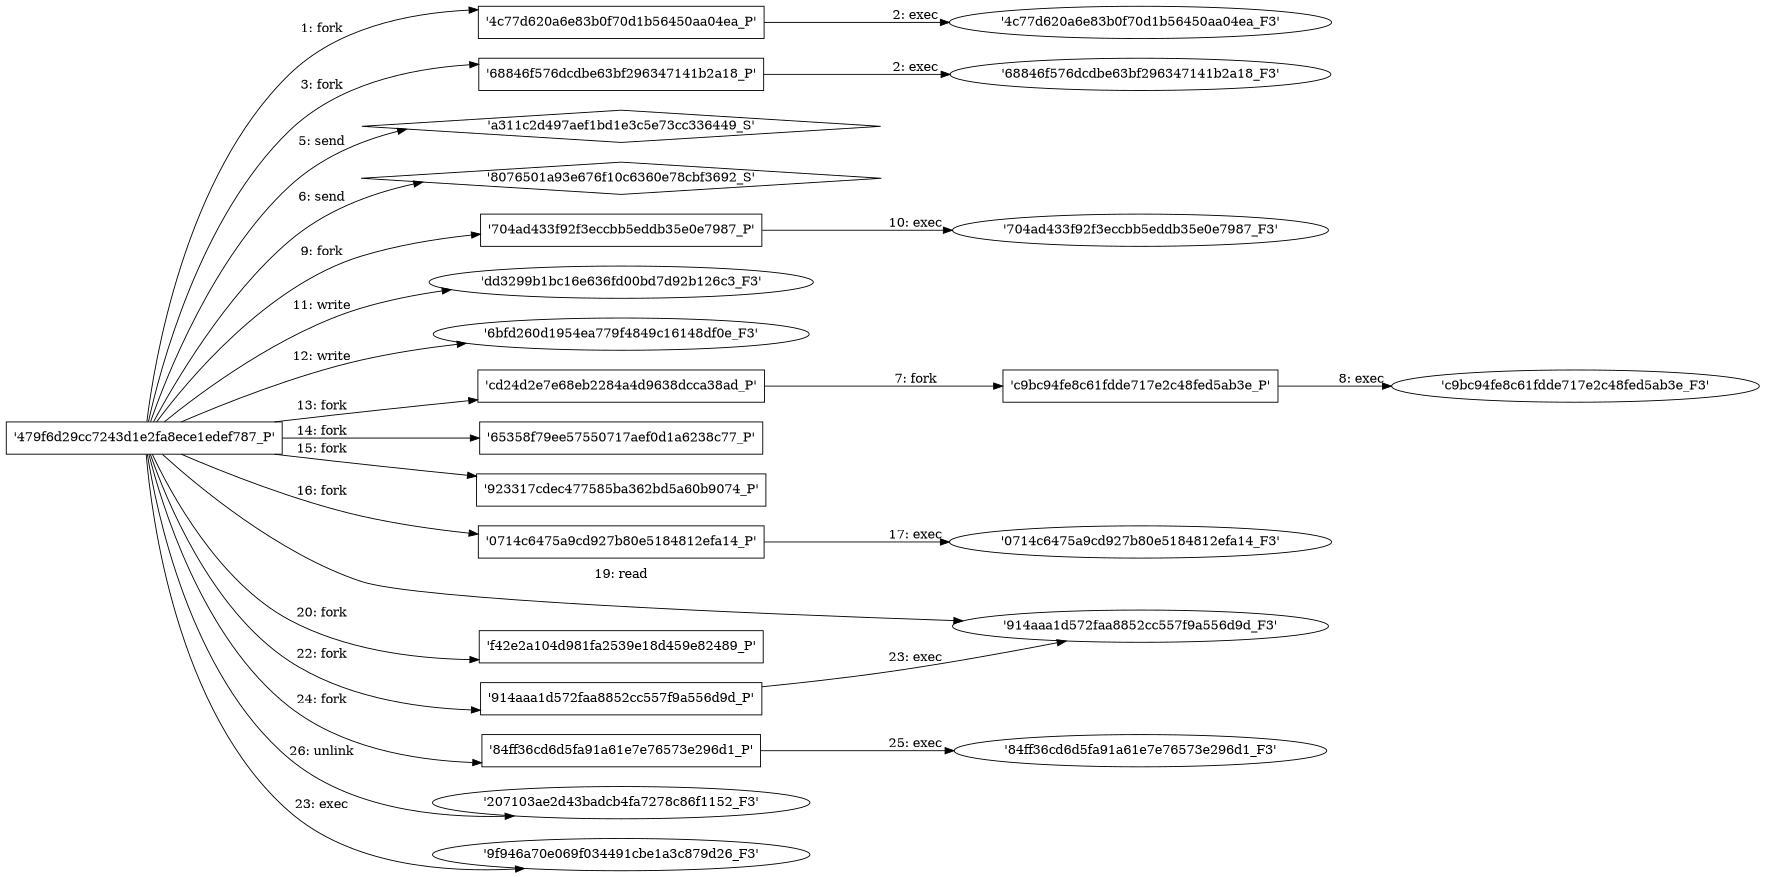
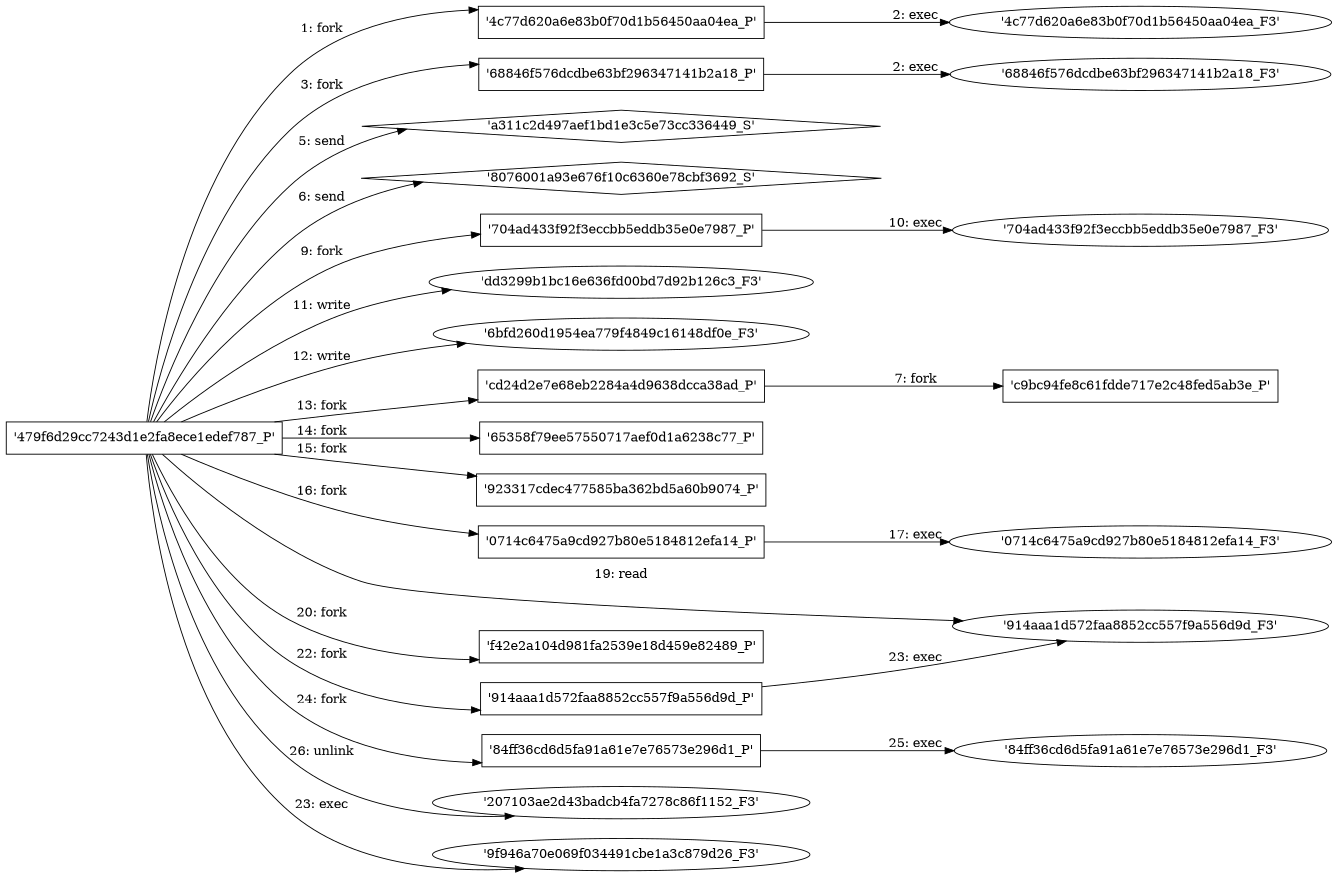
(621, 178) -> (621, 178)
(1576, 386) -> none
